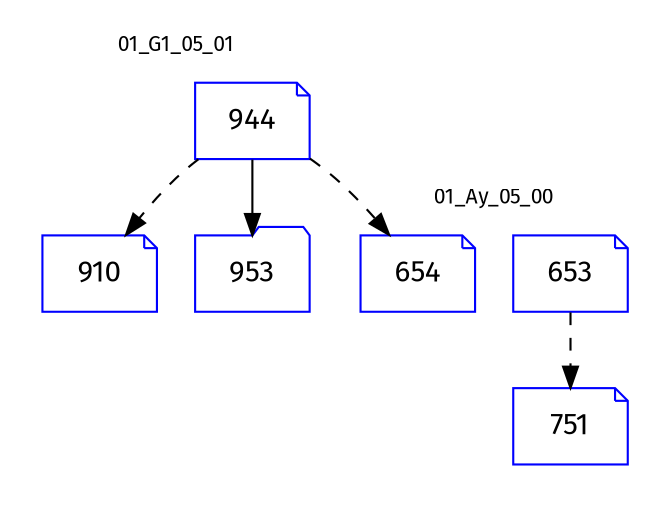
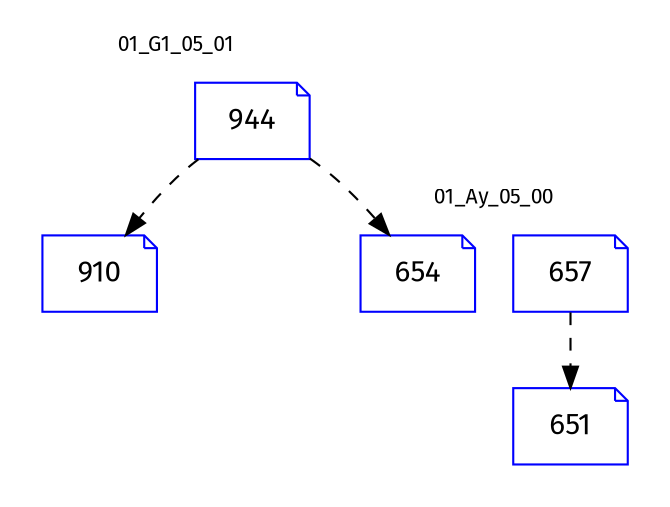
(252, 274) -> none
(571, 274) -> (571, 274)
(571, 426) -> (571, 426)
